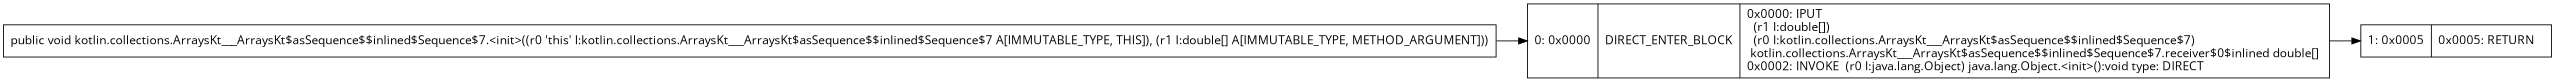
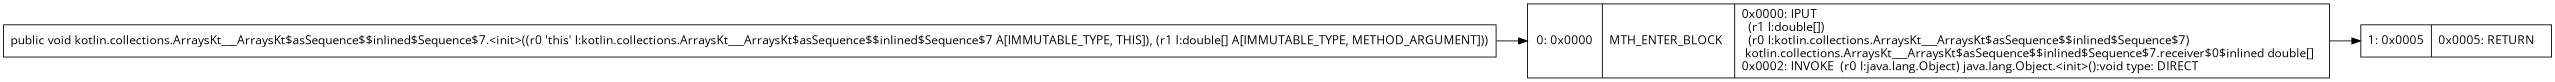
(1669, 40) -> (1666, 40)
